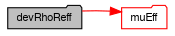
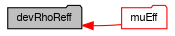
(96, 11) -> (107, 25)
